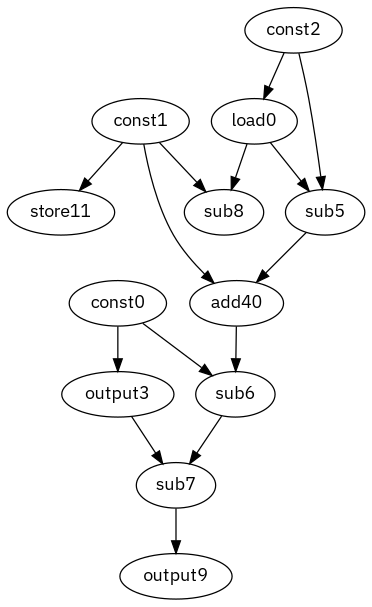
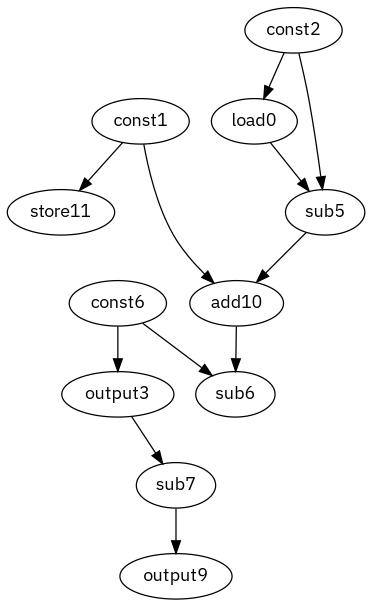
(224, 212) -> none
(118, 303) -> (118, 303)
(237, 303) -> (237, 303)
(209, 435) -> none
